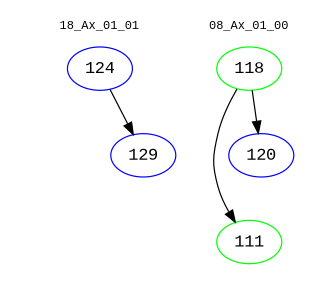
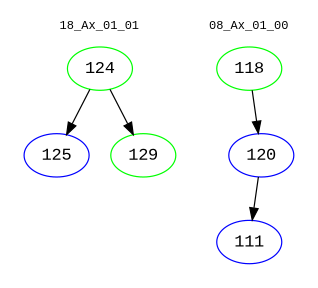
(100, 69) -> (100, 69)
(215, 150) -> (256, 192)
none -> (57, 155)
(143, 155) -> (143, 155)
(249, 242) -> (249, 242)
